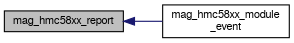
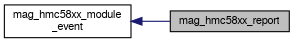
(149, 21) -> (156, 21)
